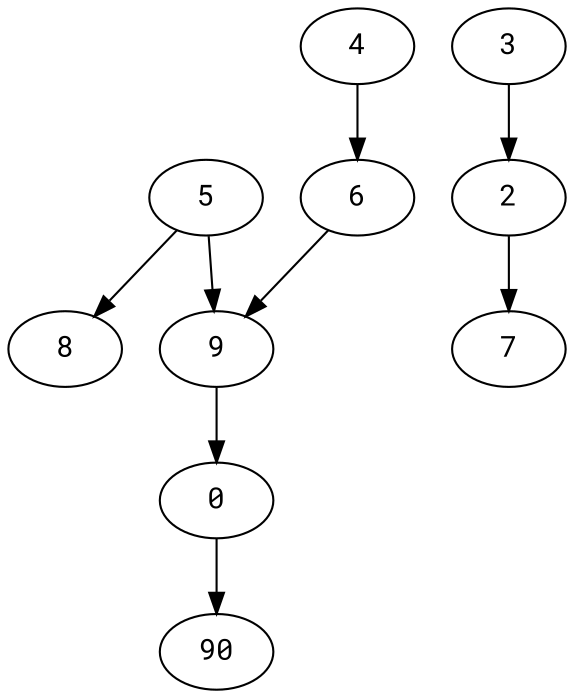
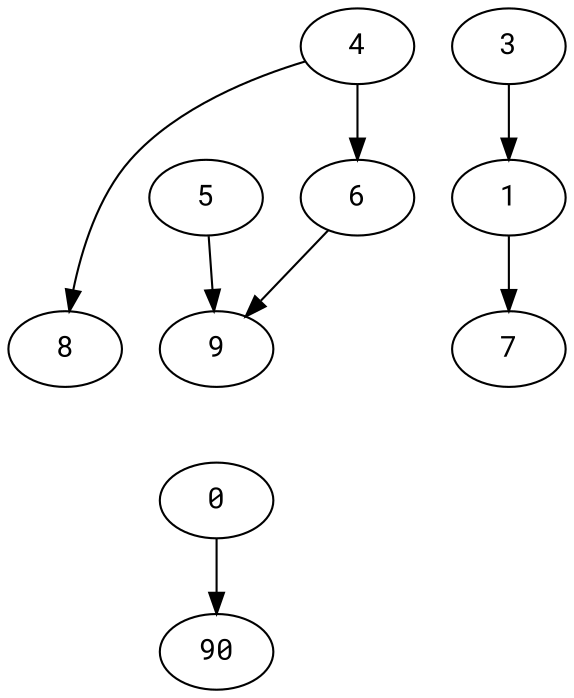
(509, 198) -> (509, 198)
(143, 265) -> (152, 139)
(217, 414) -> none
